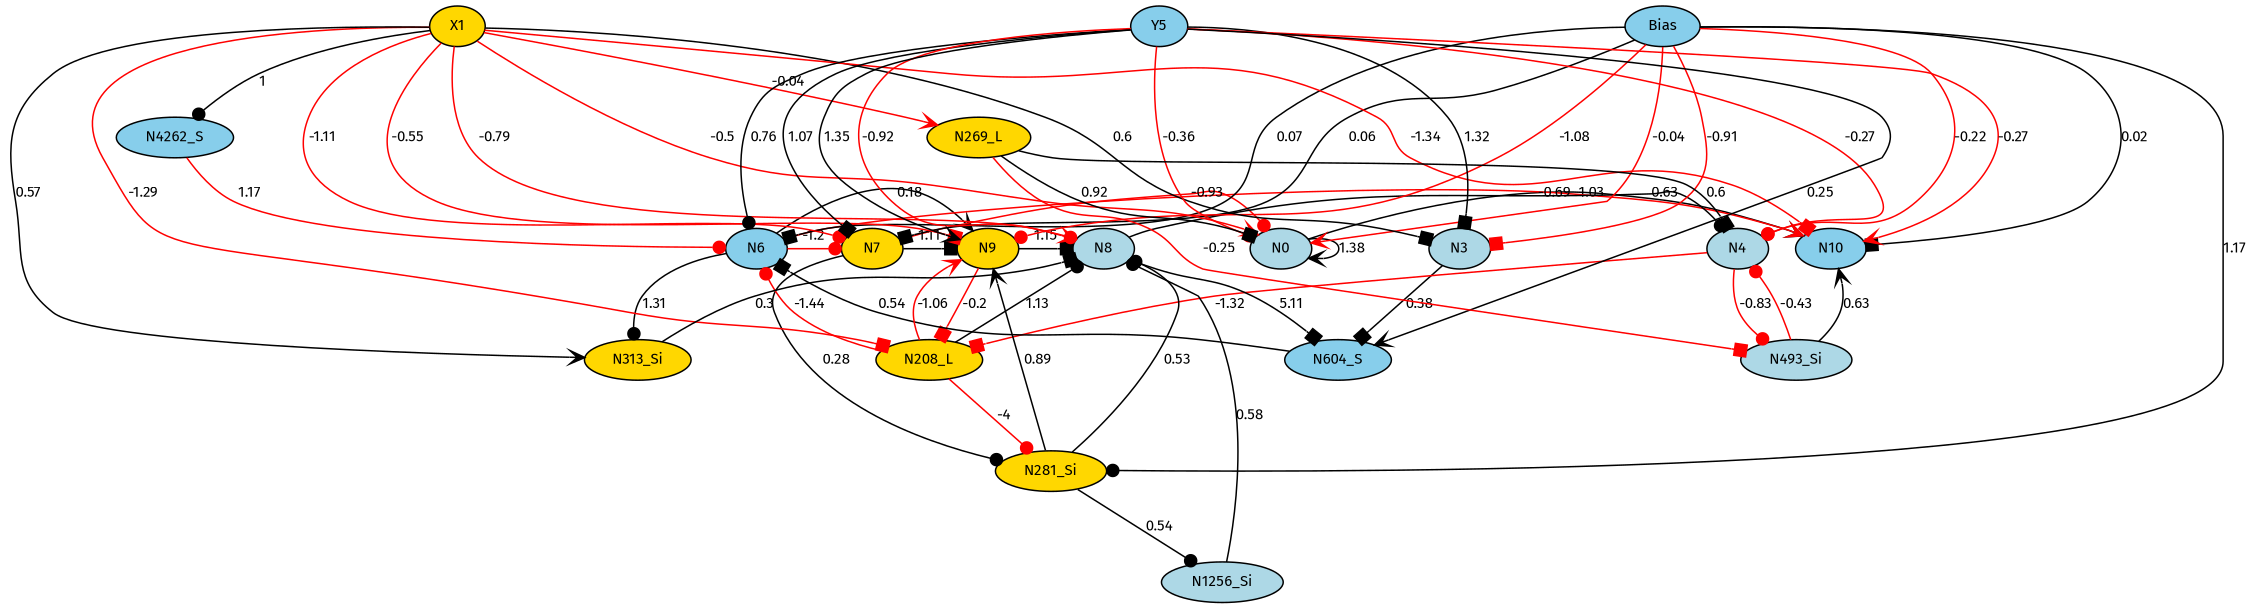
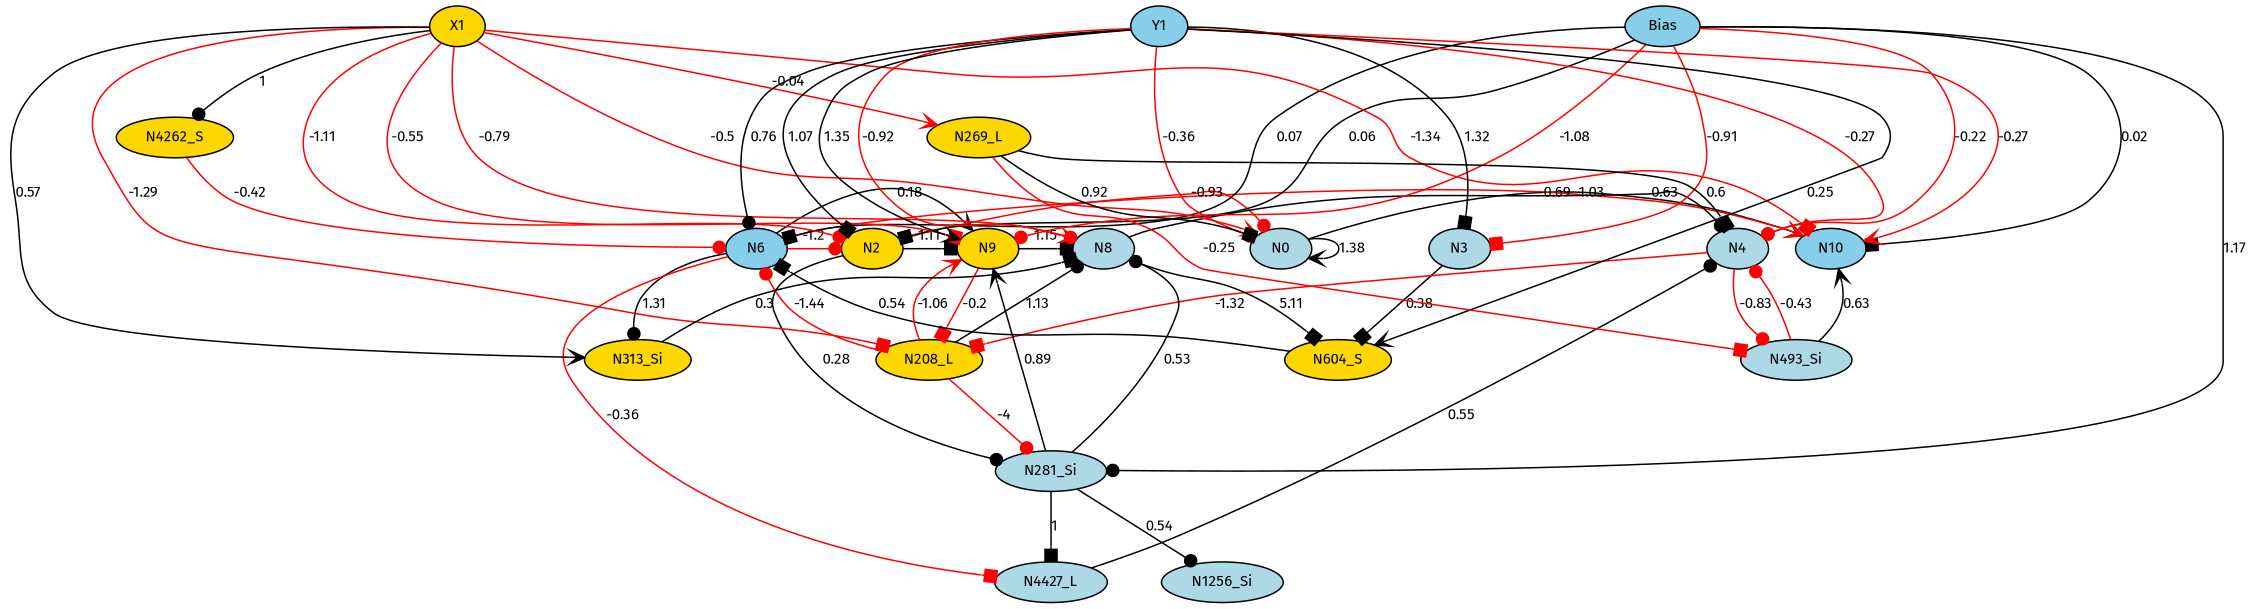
(1159, 26) -> (1159, 26)
(964, 91) -> none
(175, 138) -> (175, 138)
(250, 193) -> (250, 193)
(1550, 209) -> none
(872, 249) -> (872, 249)
(1338, 360) -> (1338, 360)
(1233, 393) -> none
(1051, 471) -> (1051, 471)
none -> (1051, 582)
